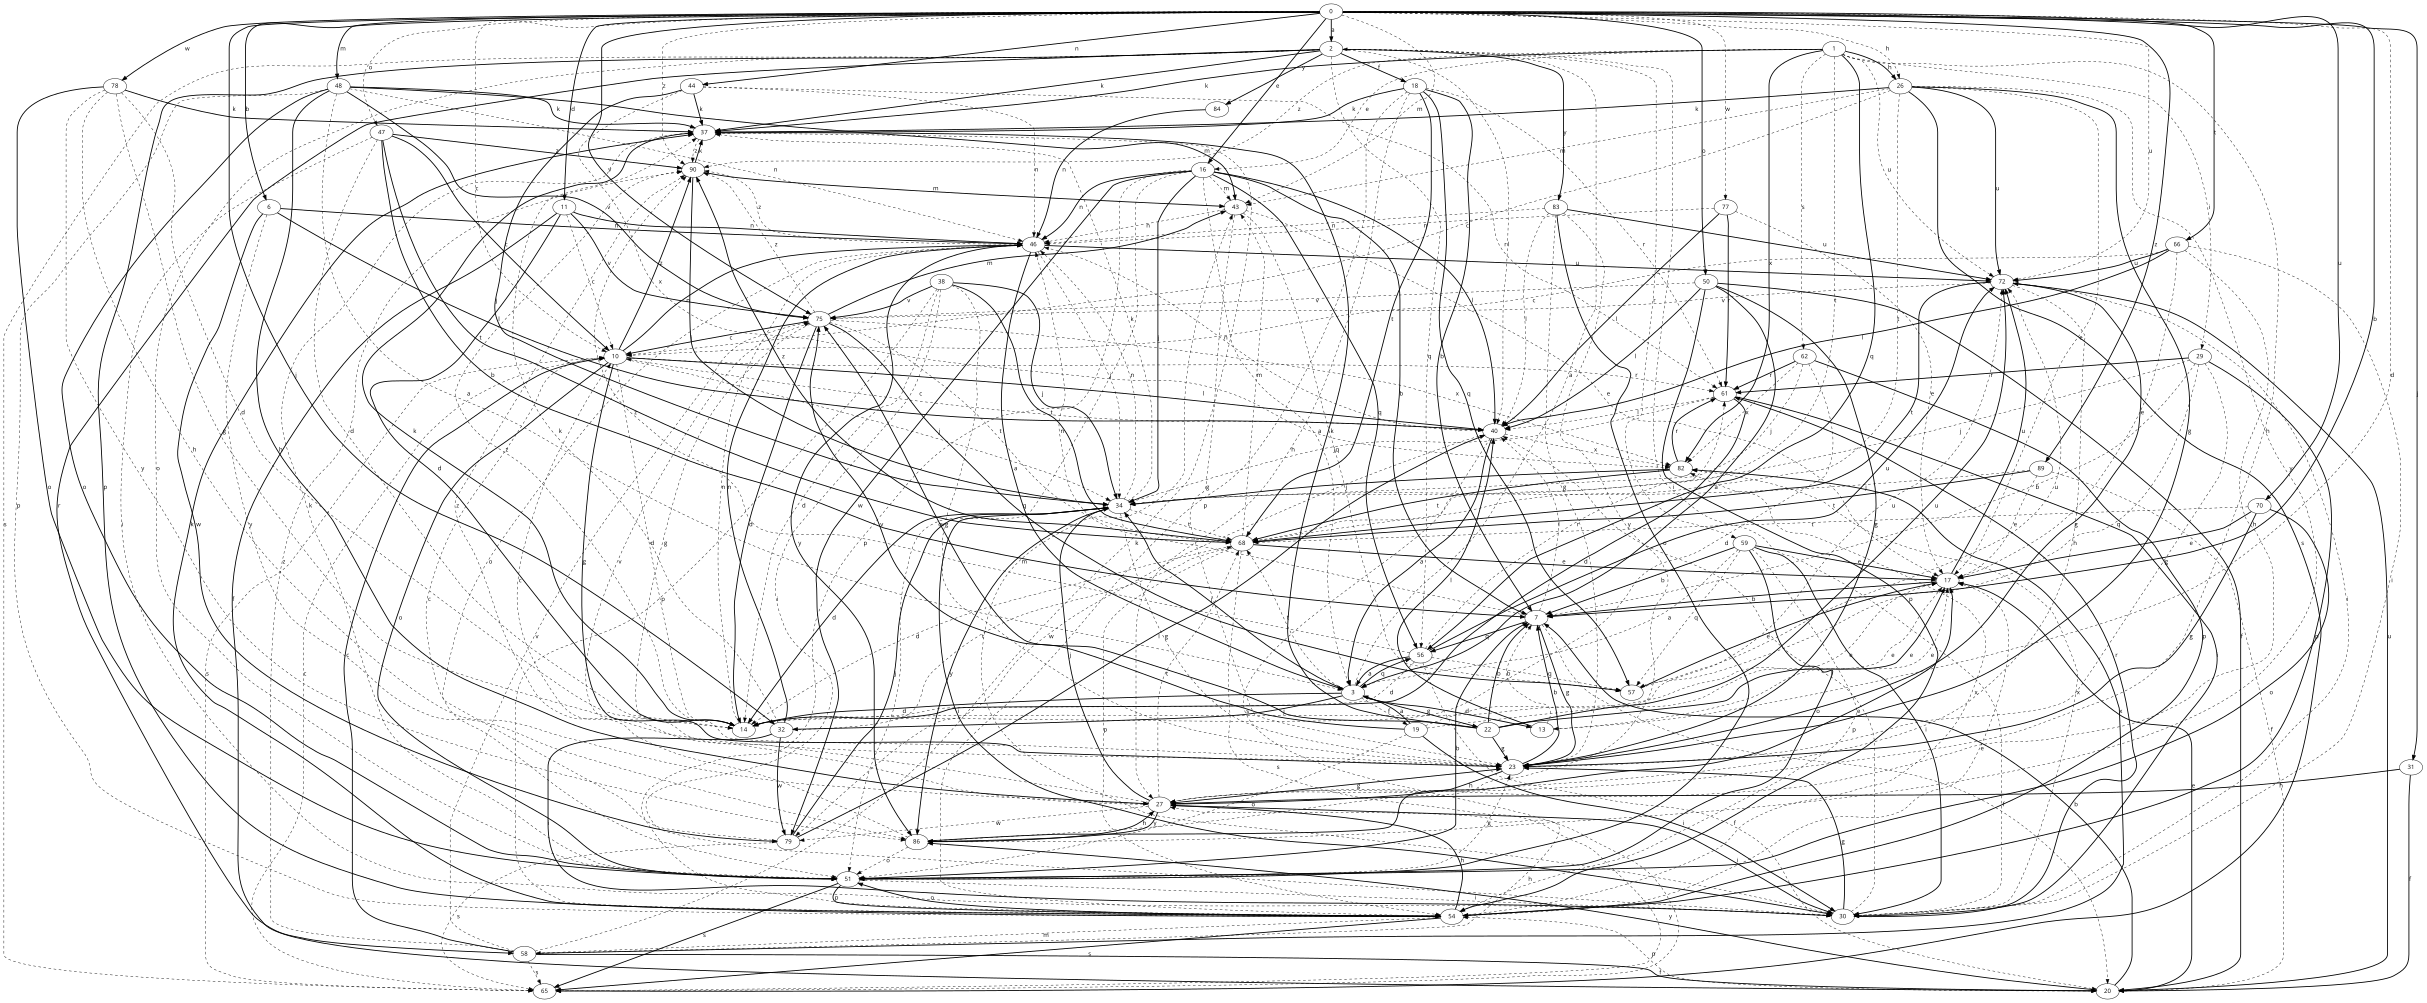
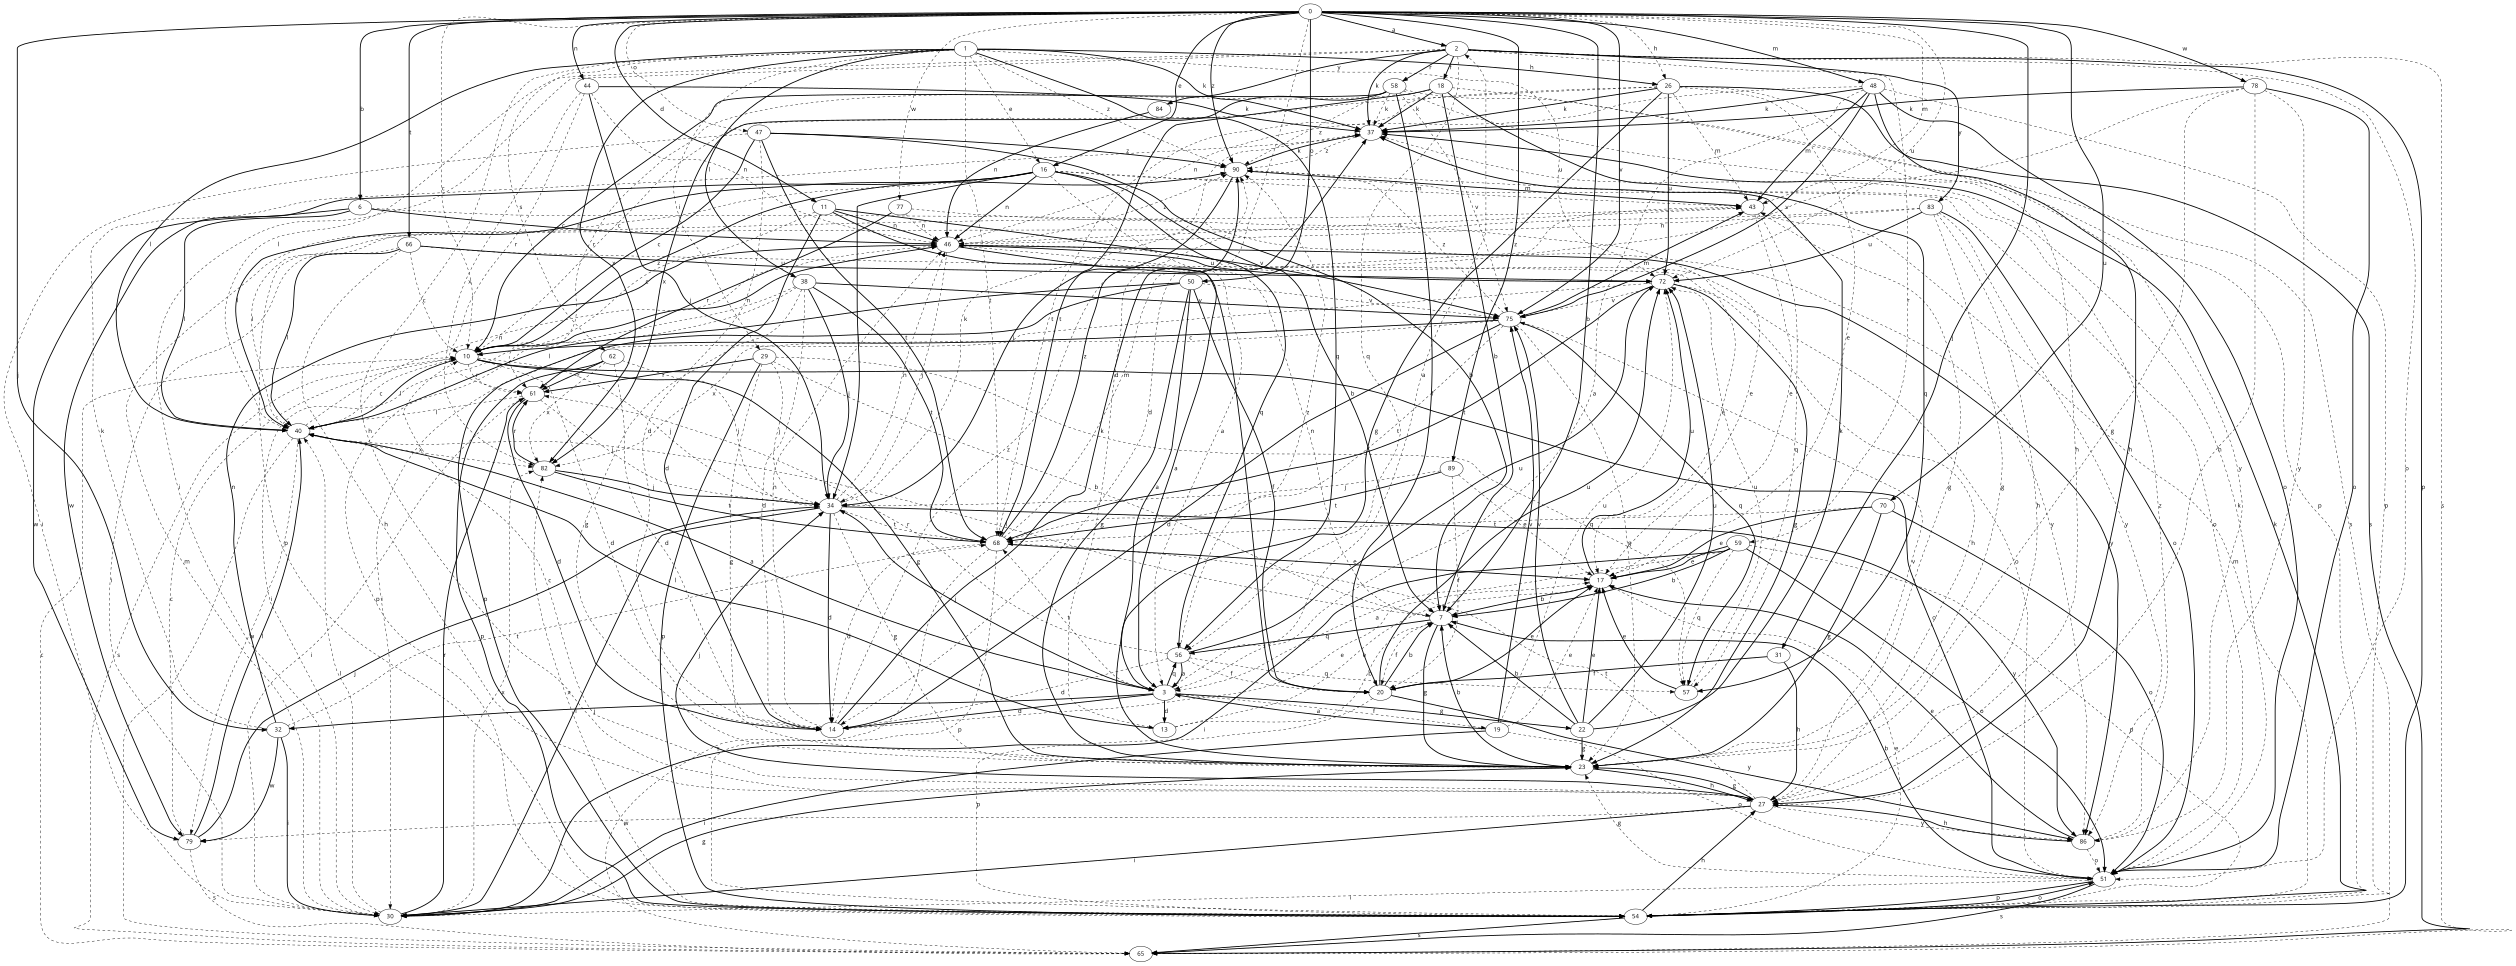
(929, 19) -> (1215, 51)
none -> (749, 110)
(1616, 311) -> (384, 132)
(1280, 464) -> (2034, 566)
(2184, 597) -> (289, 666)
(1050, 838) -> (1920, 826)
(990, 935) -> (2308, 745)
